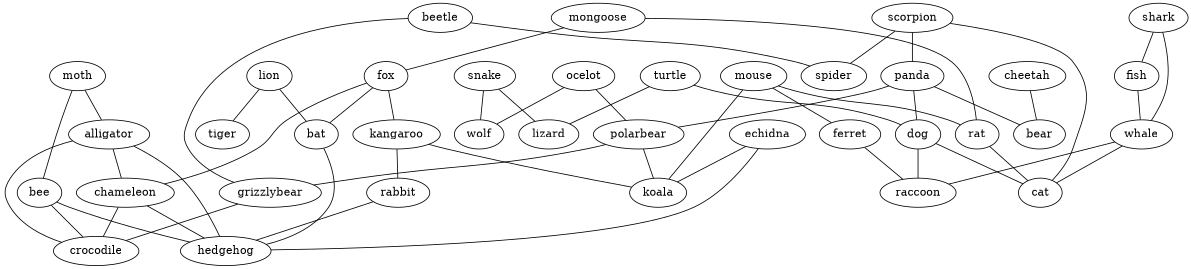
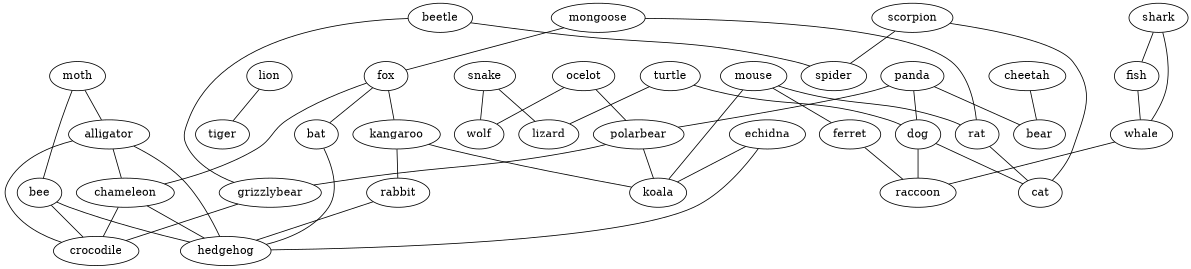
(912, 50) -> none
(293, 105) -> none
(1089, 164) -> none
